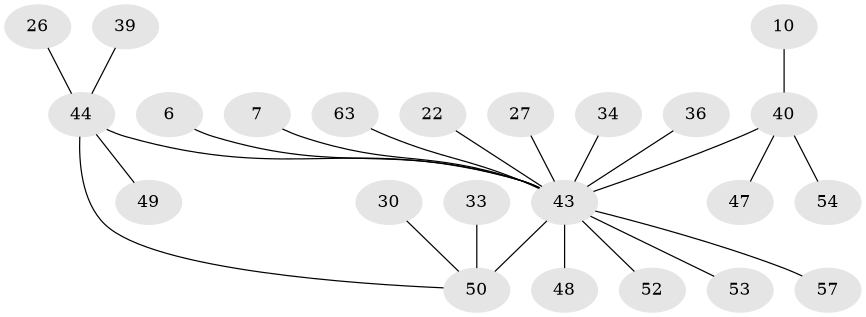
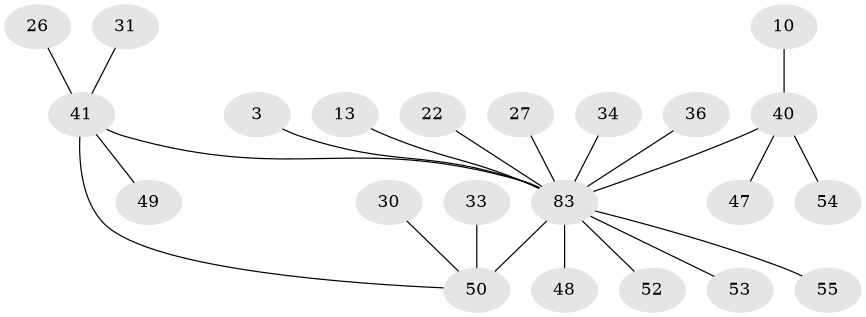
(126, 27) -> (126, 27)
(82, 115) -> (82, 115)
(170, 115) -> none
(257, 115) -> (257, 115)
(345, 115) -> (345, 115)
(565, 202) -> (565, 202)
(828, 290) -> (828, 290)
